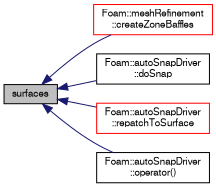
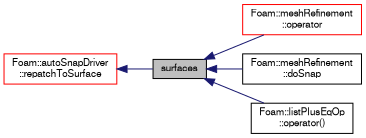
(153, 20) -> (302, 20)
(153, 69) -> (302, 69)
(82, 104) -> (140, 69)
(153, 168) -> (302, 118)
